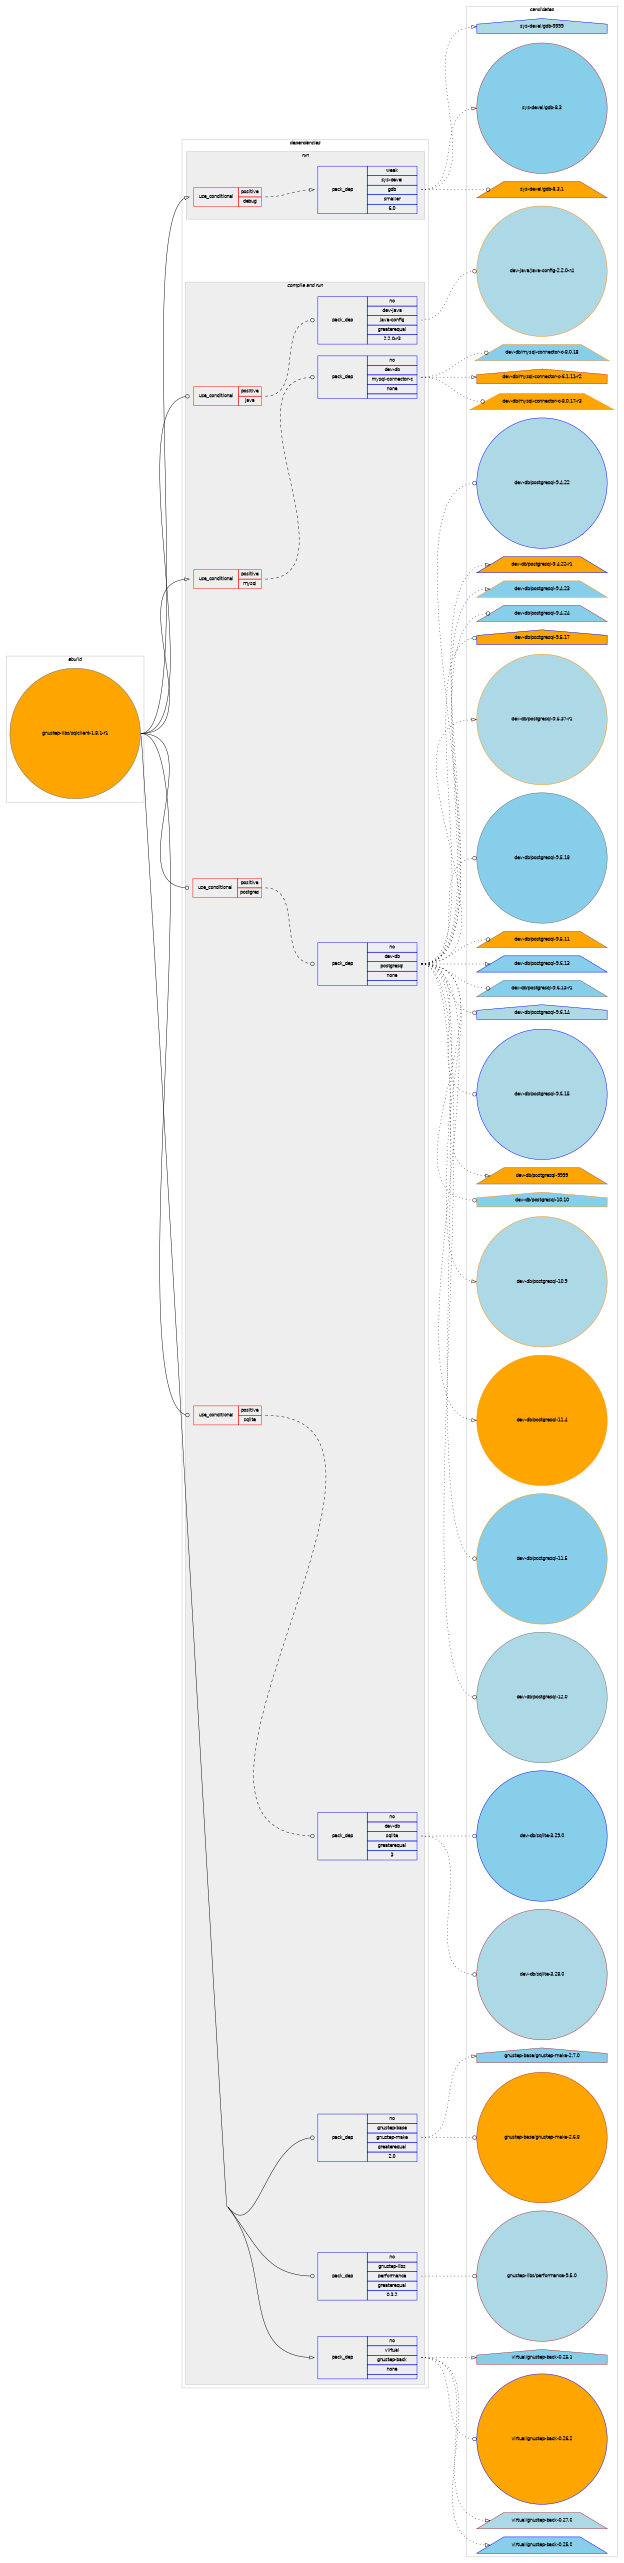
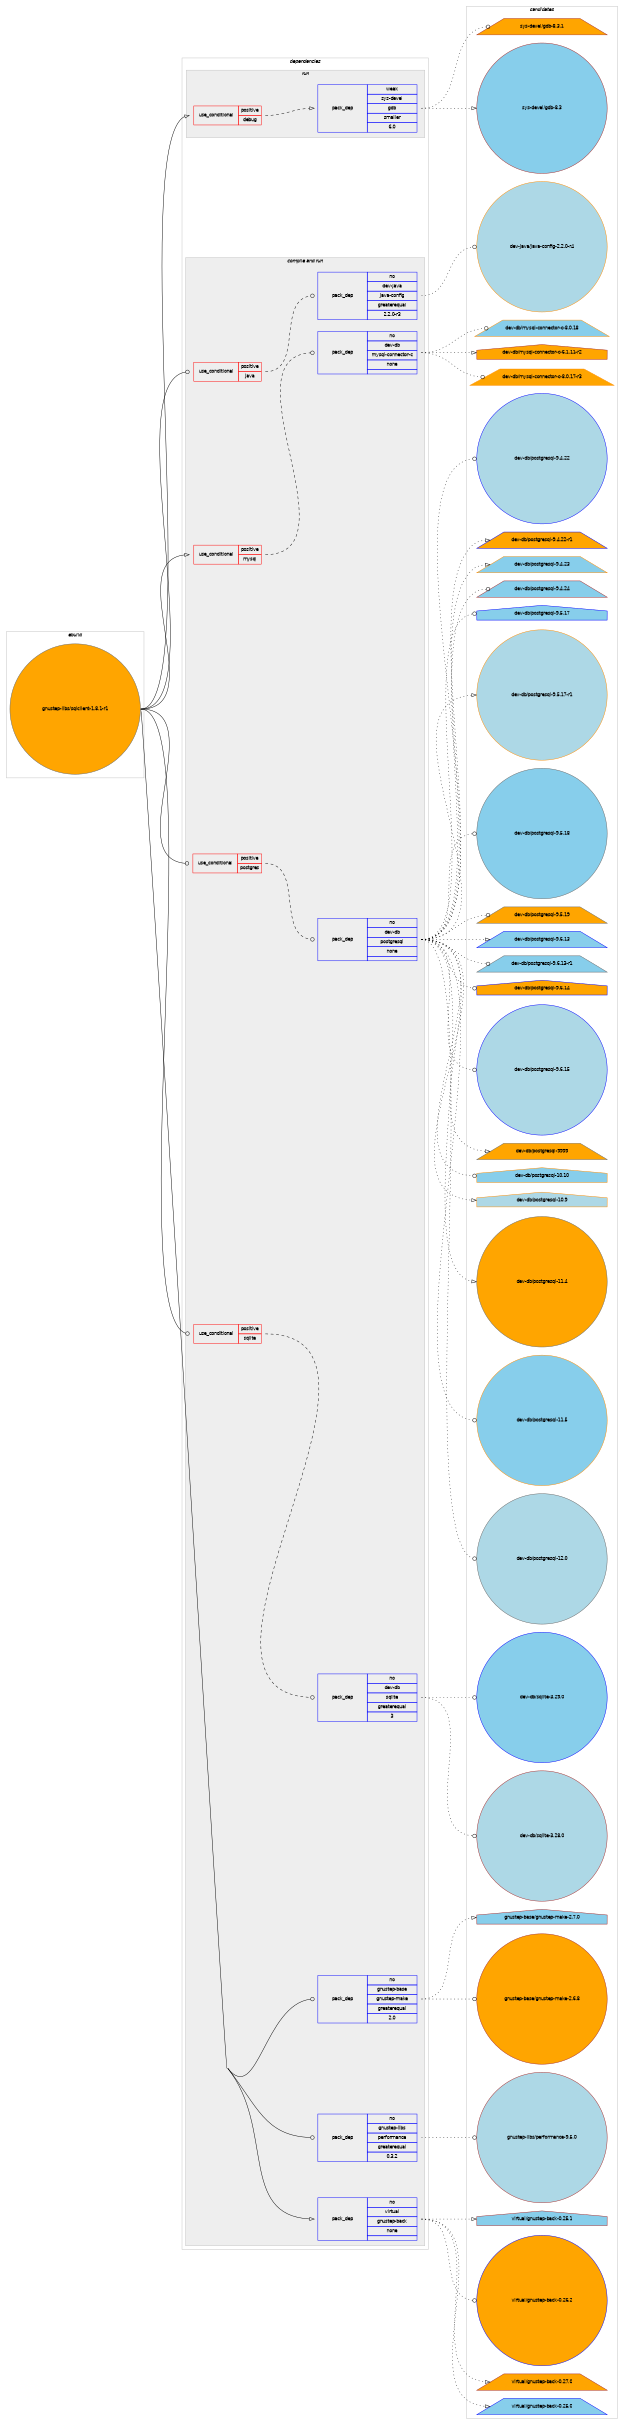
(542, 27) -> none
(542, 638) -> (542, 614)
(542, 719) -> (542, 695)
(542, 940) -> (542, 915)
(542, 1013) -> (542, 988)
(542, 1282) -> (542, 1200)
(542, 1420) -> (542, 1282)
(542, 2521) -> (542, 2382)
